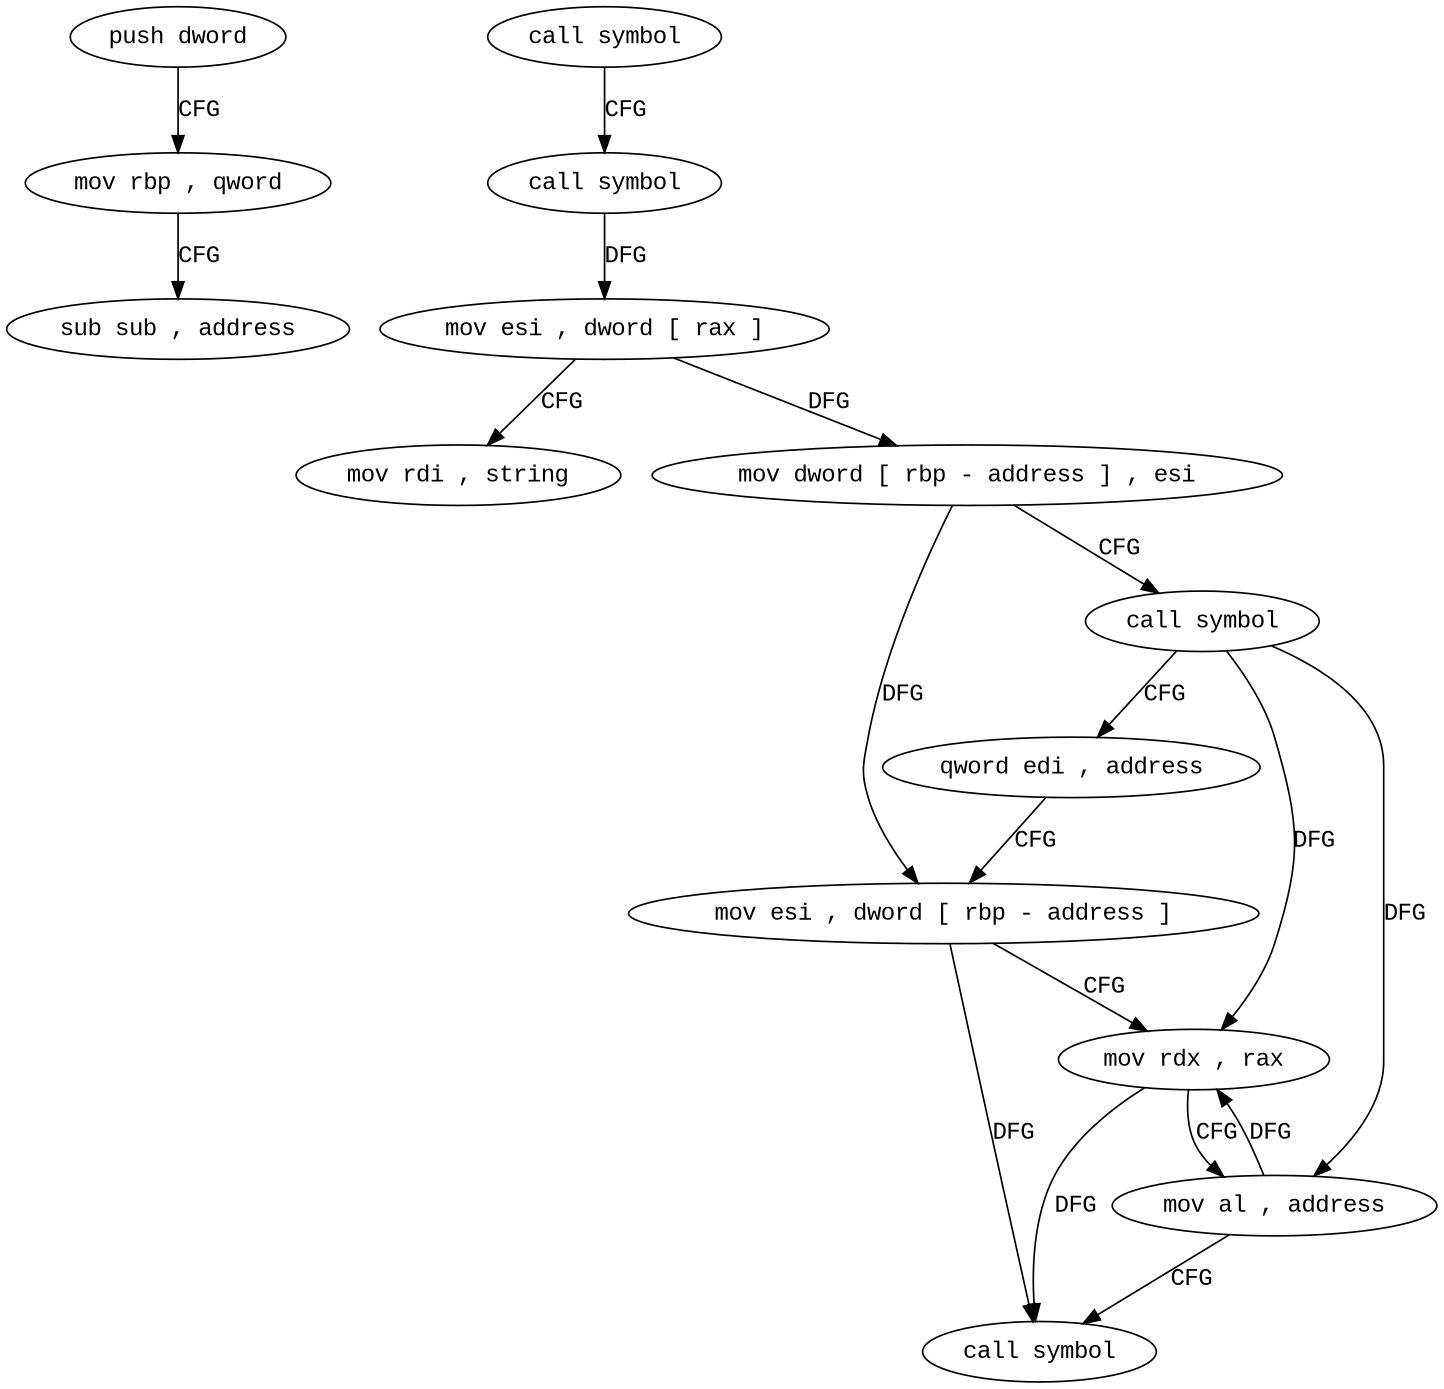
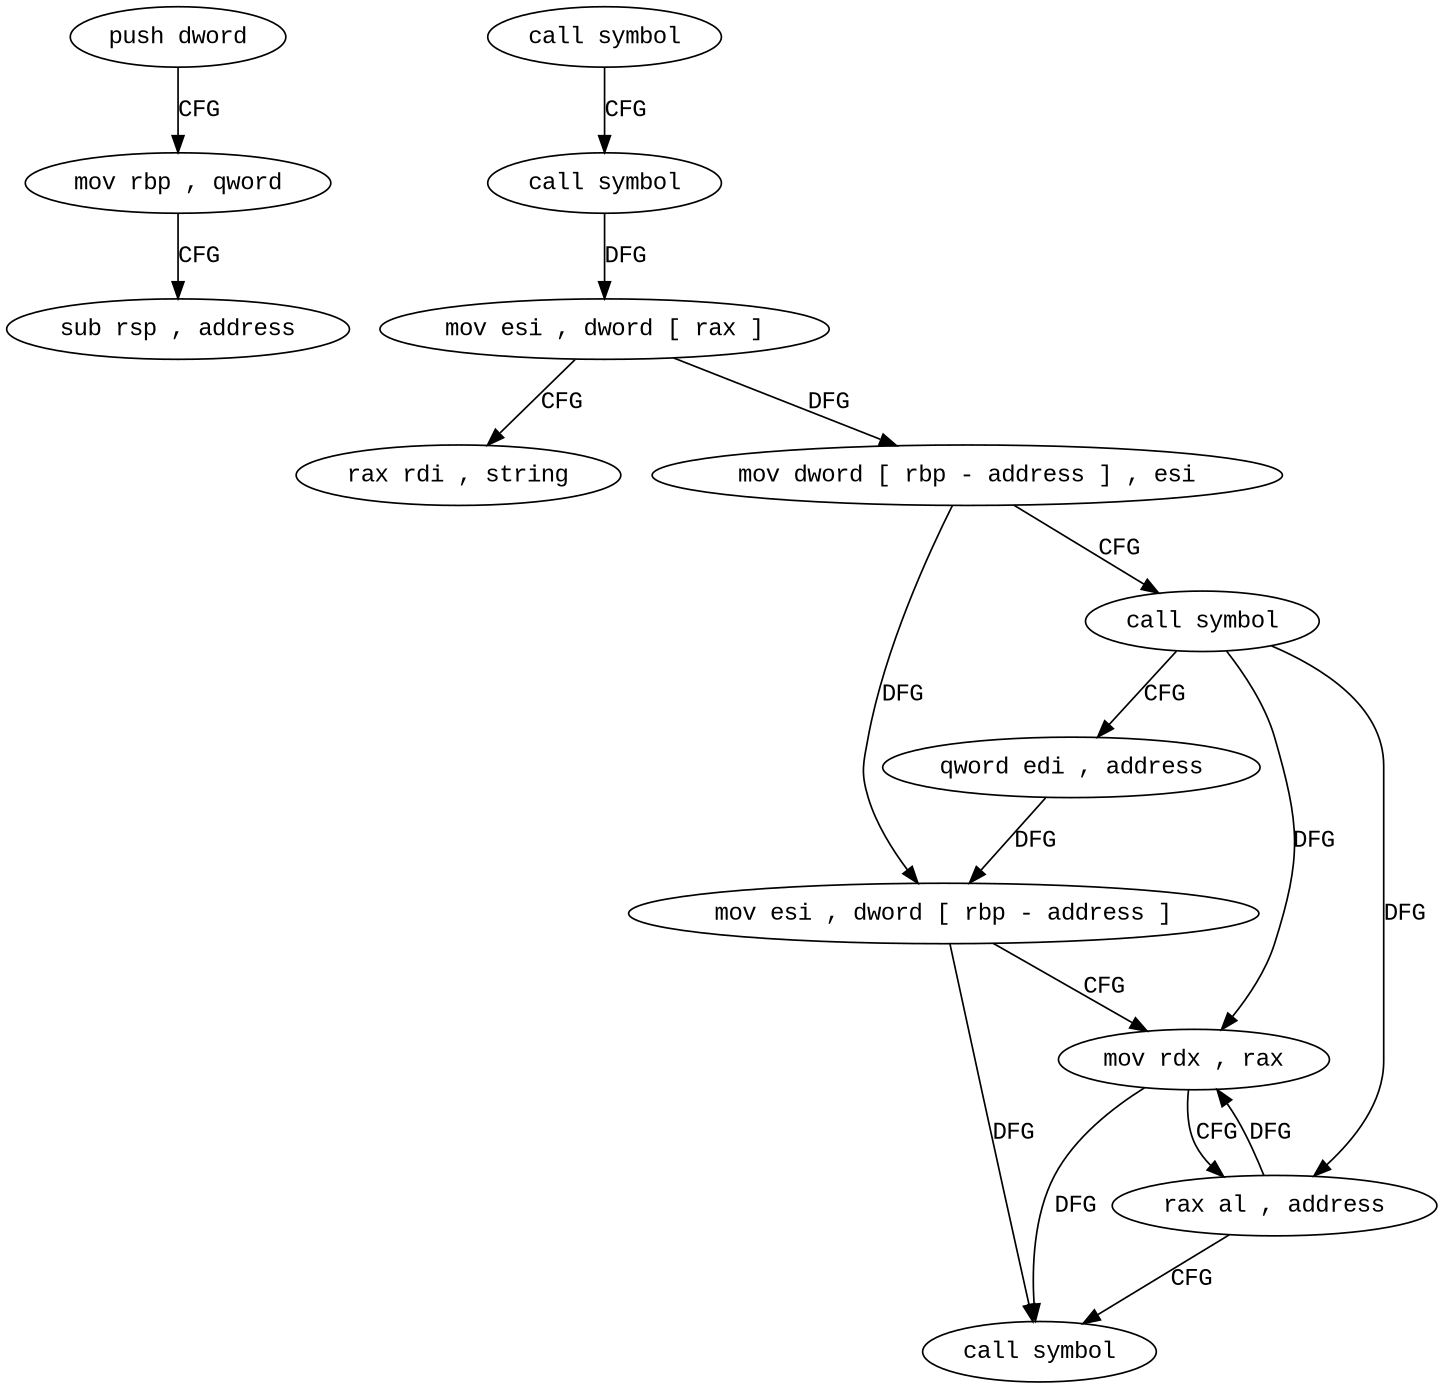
(178, 329) -> (178, 329)
(458, 475) -> (458, 475)
(1035, 840) -> (1035, 840)
(1275, 1206) -> (1275, 1206)
